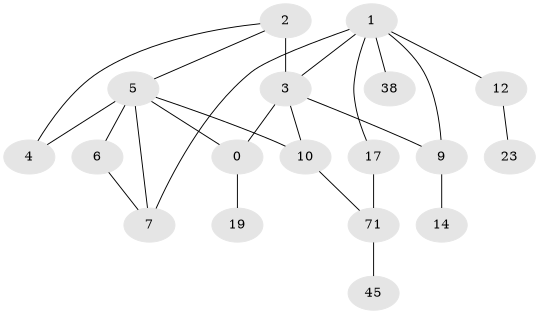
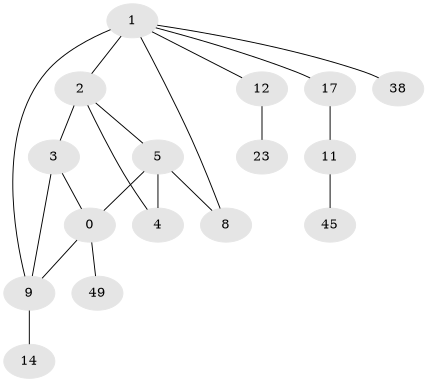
(329, 55) -> (106, 55)
(97, 157) -> none
(306, 157) -> none
(149, 225) -> (226, 225)
(237, 225) -> (97, 293)
(374, 225) -> (330, 157)
none -> (60, 259)
